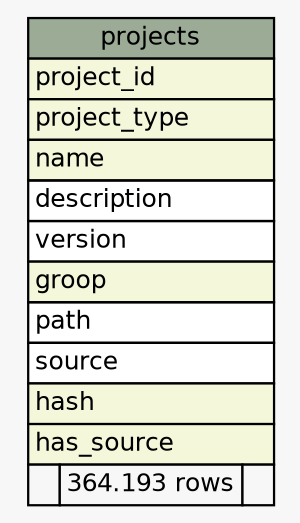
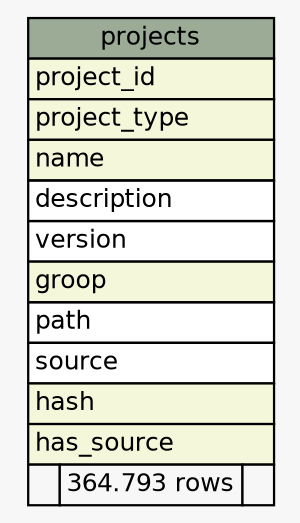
(151, 484) -> (151, 484)
